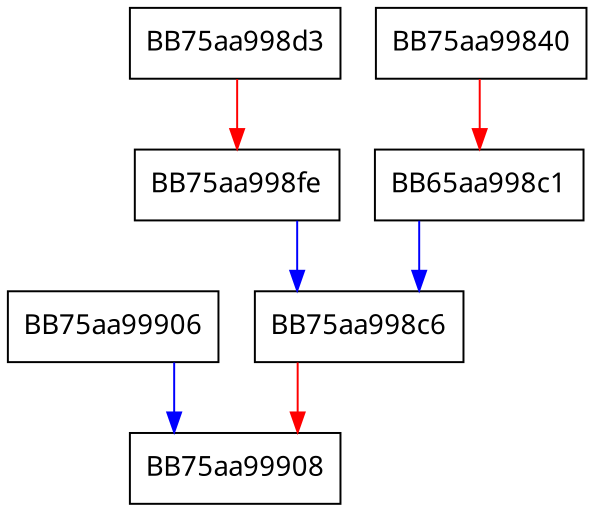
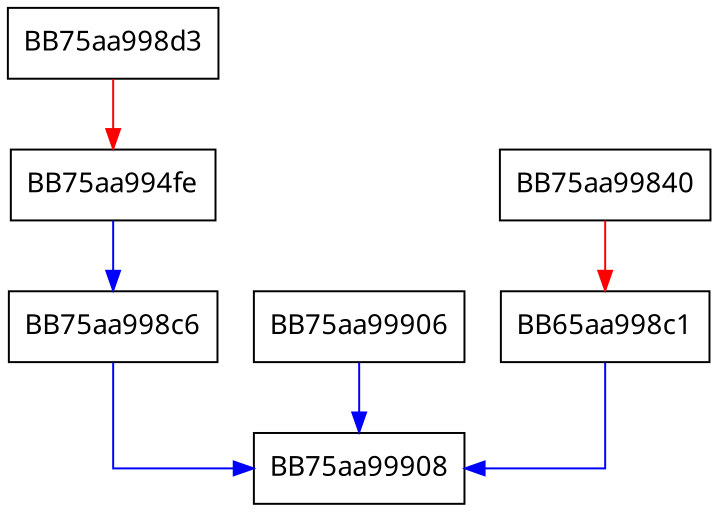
(237, 185) -> (113, 185)
(419, 246) -> (598, 468)
(298, 387) -> (120, 468)
